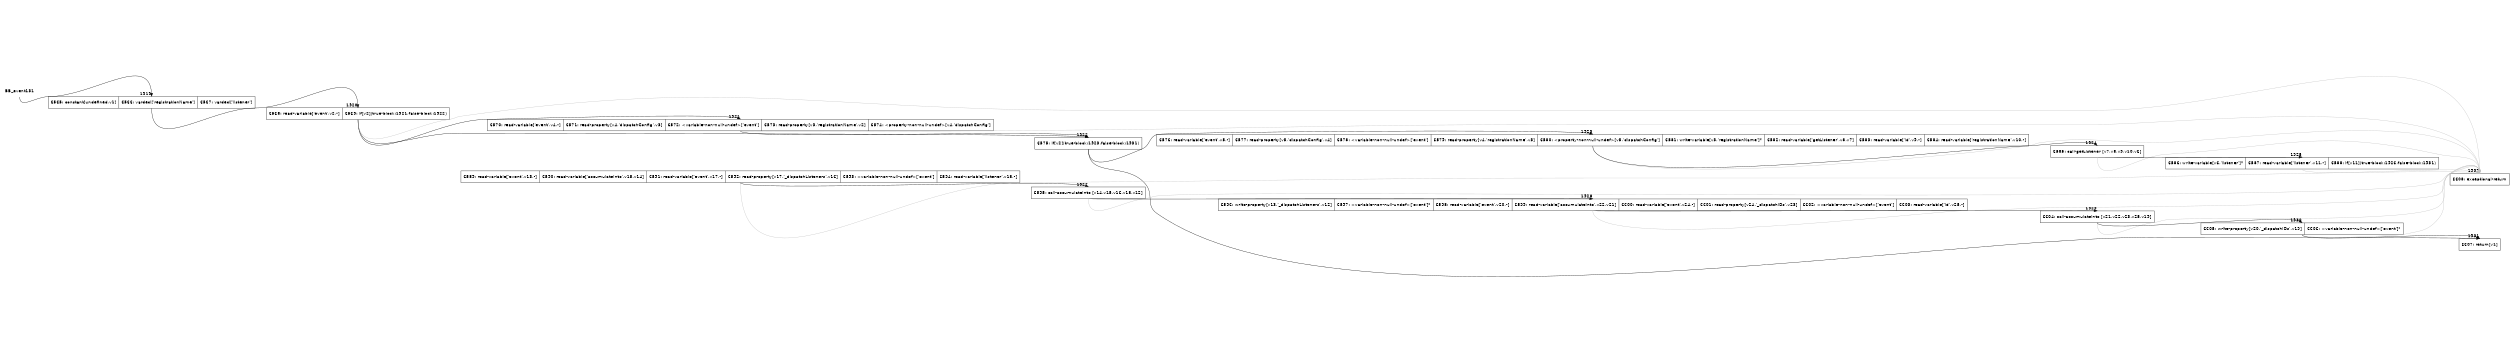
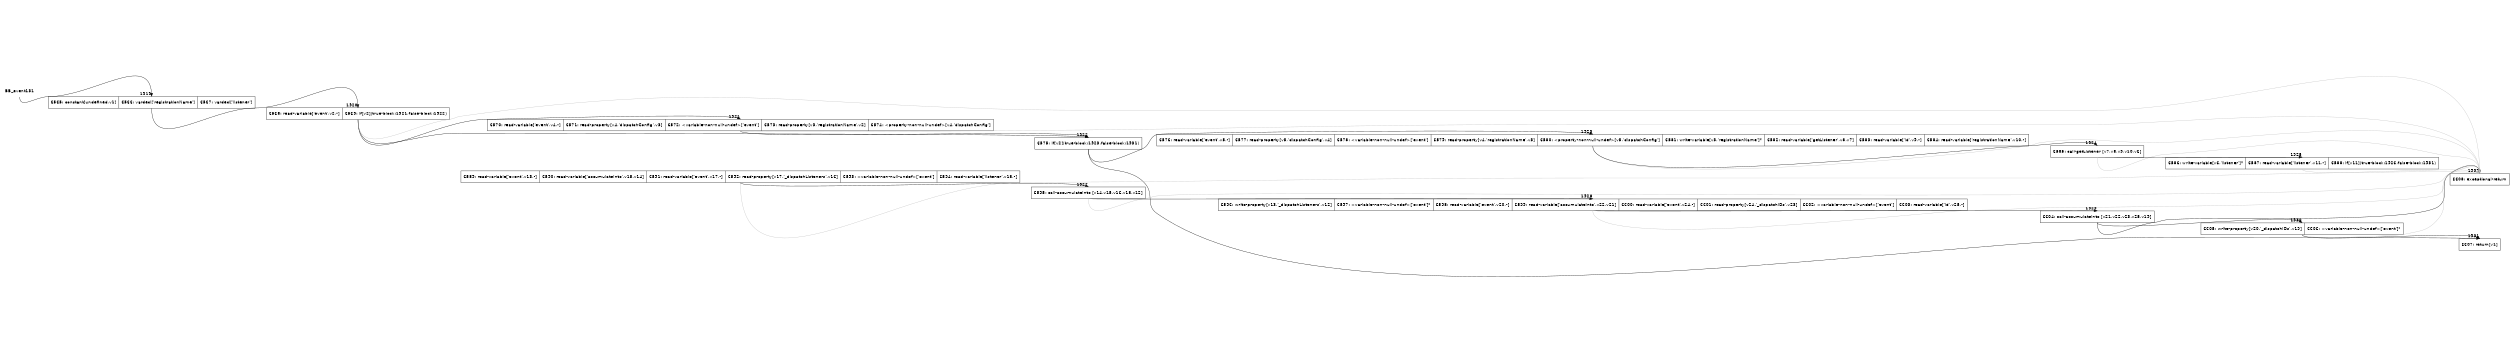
(2298, 218) -> (2298, 218)
